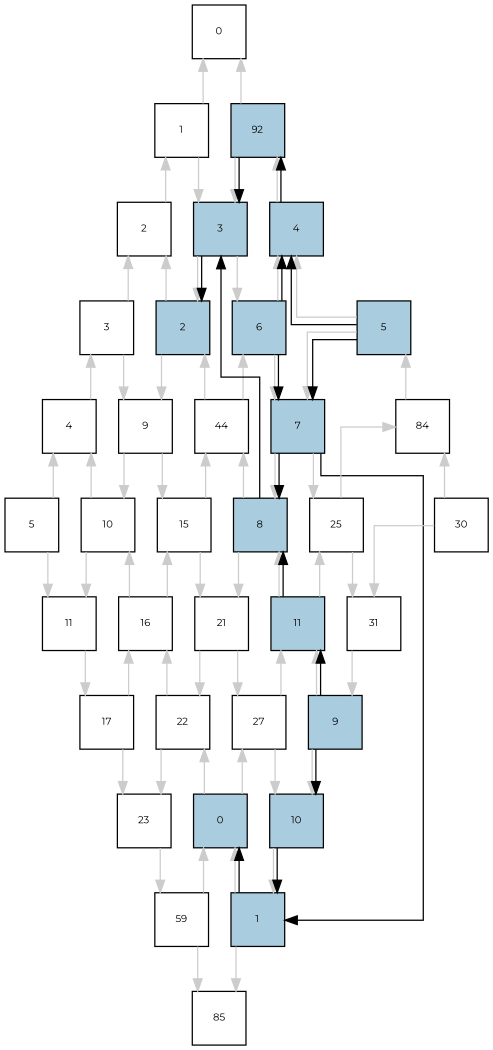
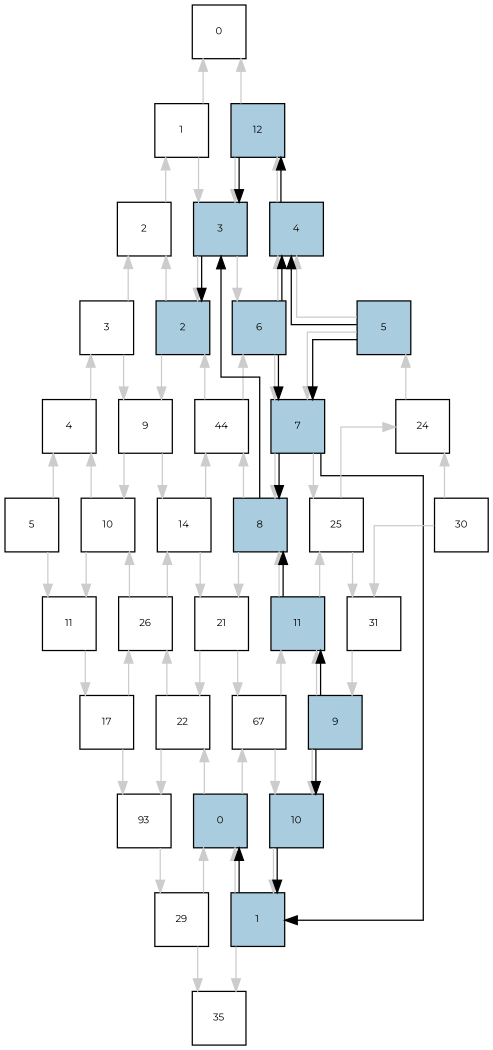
(258, 130) -> (258, 130)
(423, 426) -> (423, 426)
(184, 525) -> (184, 525)
(145, 624) -> (145, 624)
(259, 722) -> (259, 722)
(144, 821) -> (144, 821)
(182, 920) -> (182, 920)
(219, 1018) -> (219, 1018)
